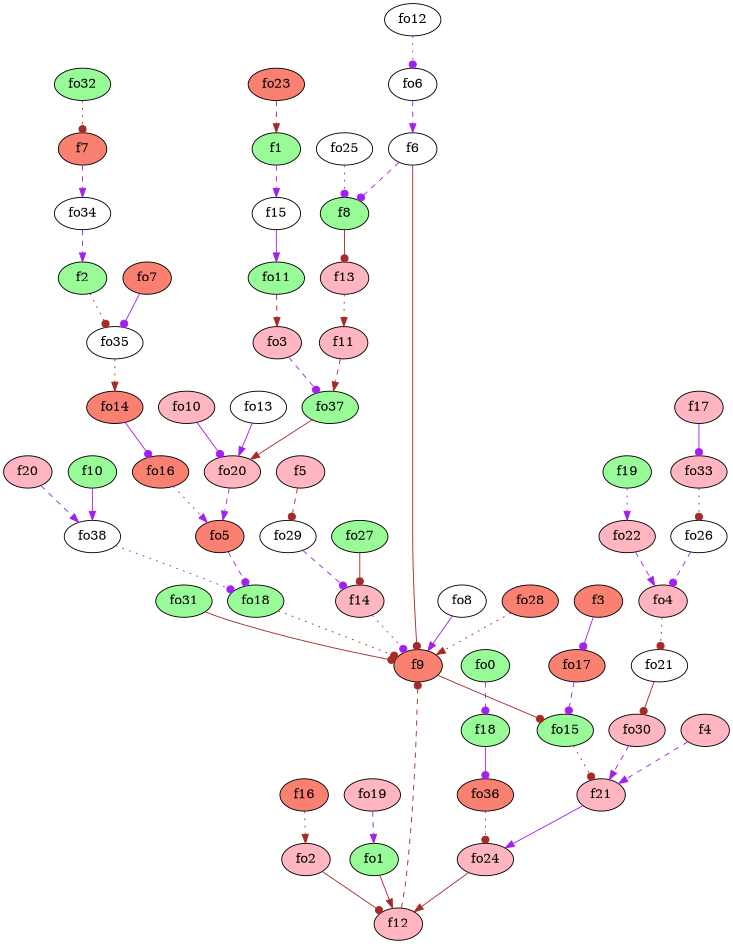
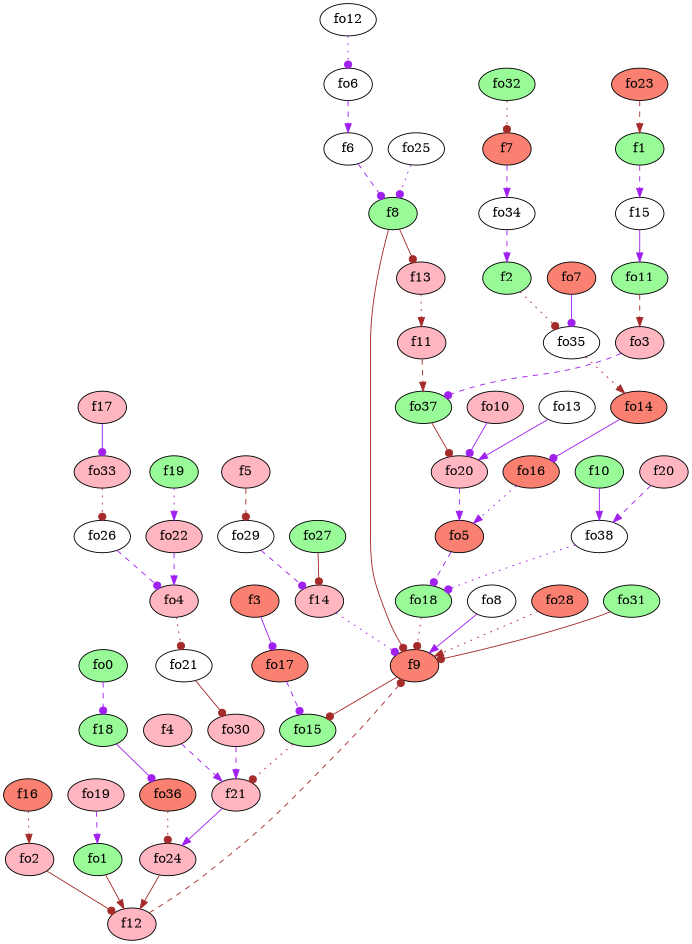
(413, 404) -> (371, 439)
(285, 437) -> (439, 436)
